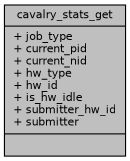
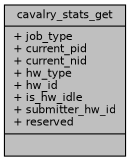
(46, 122) -> (44, 122)
